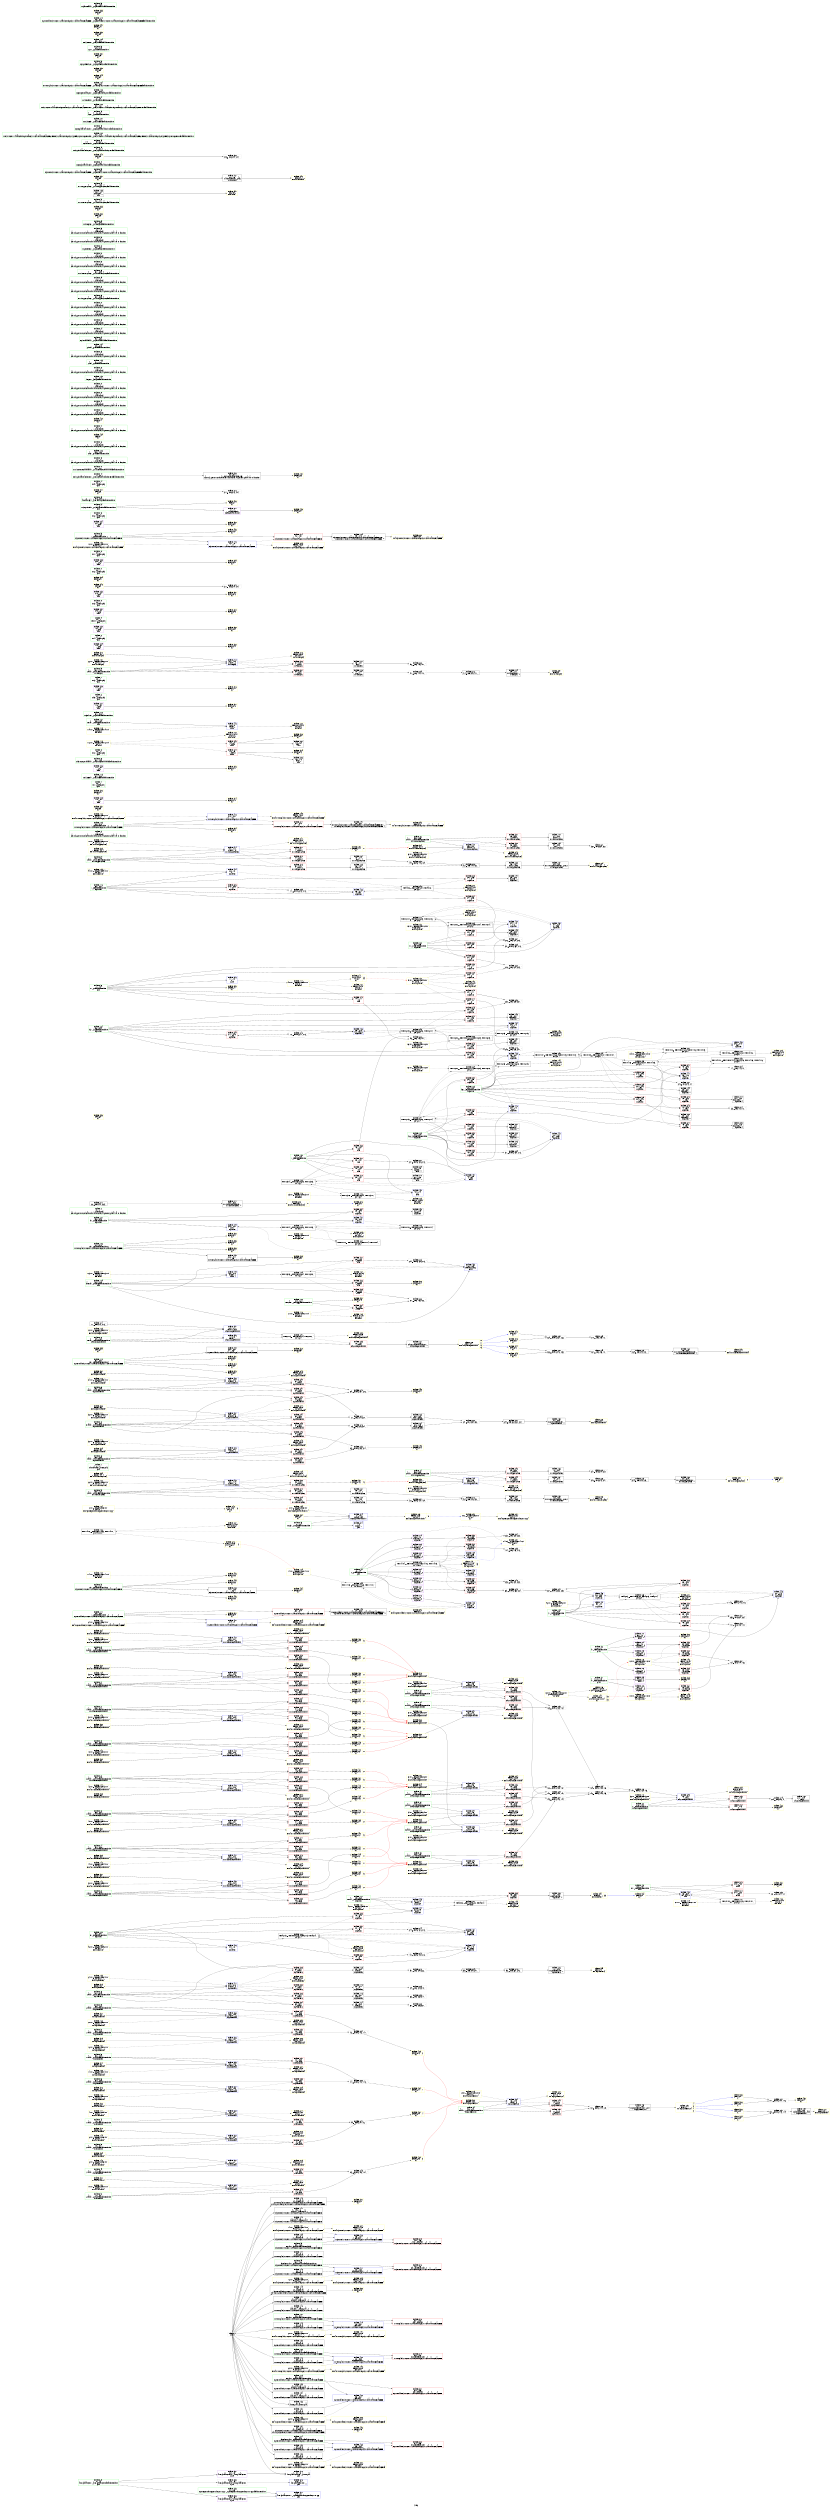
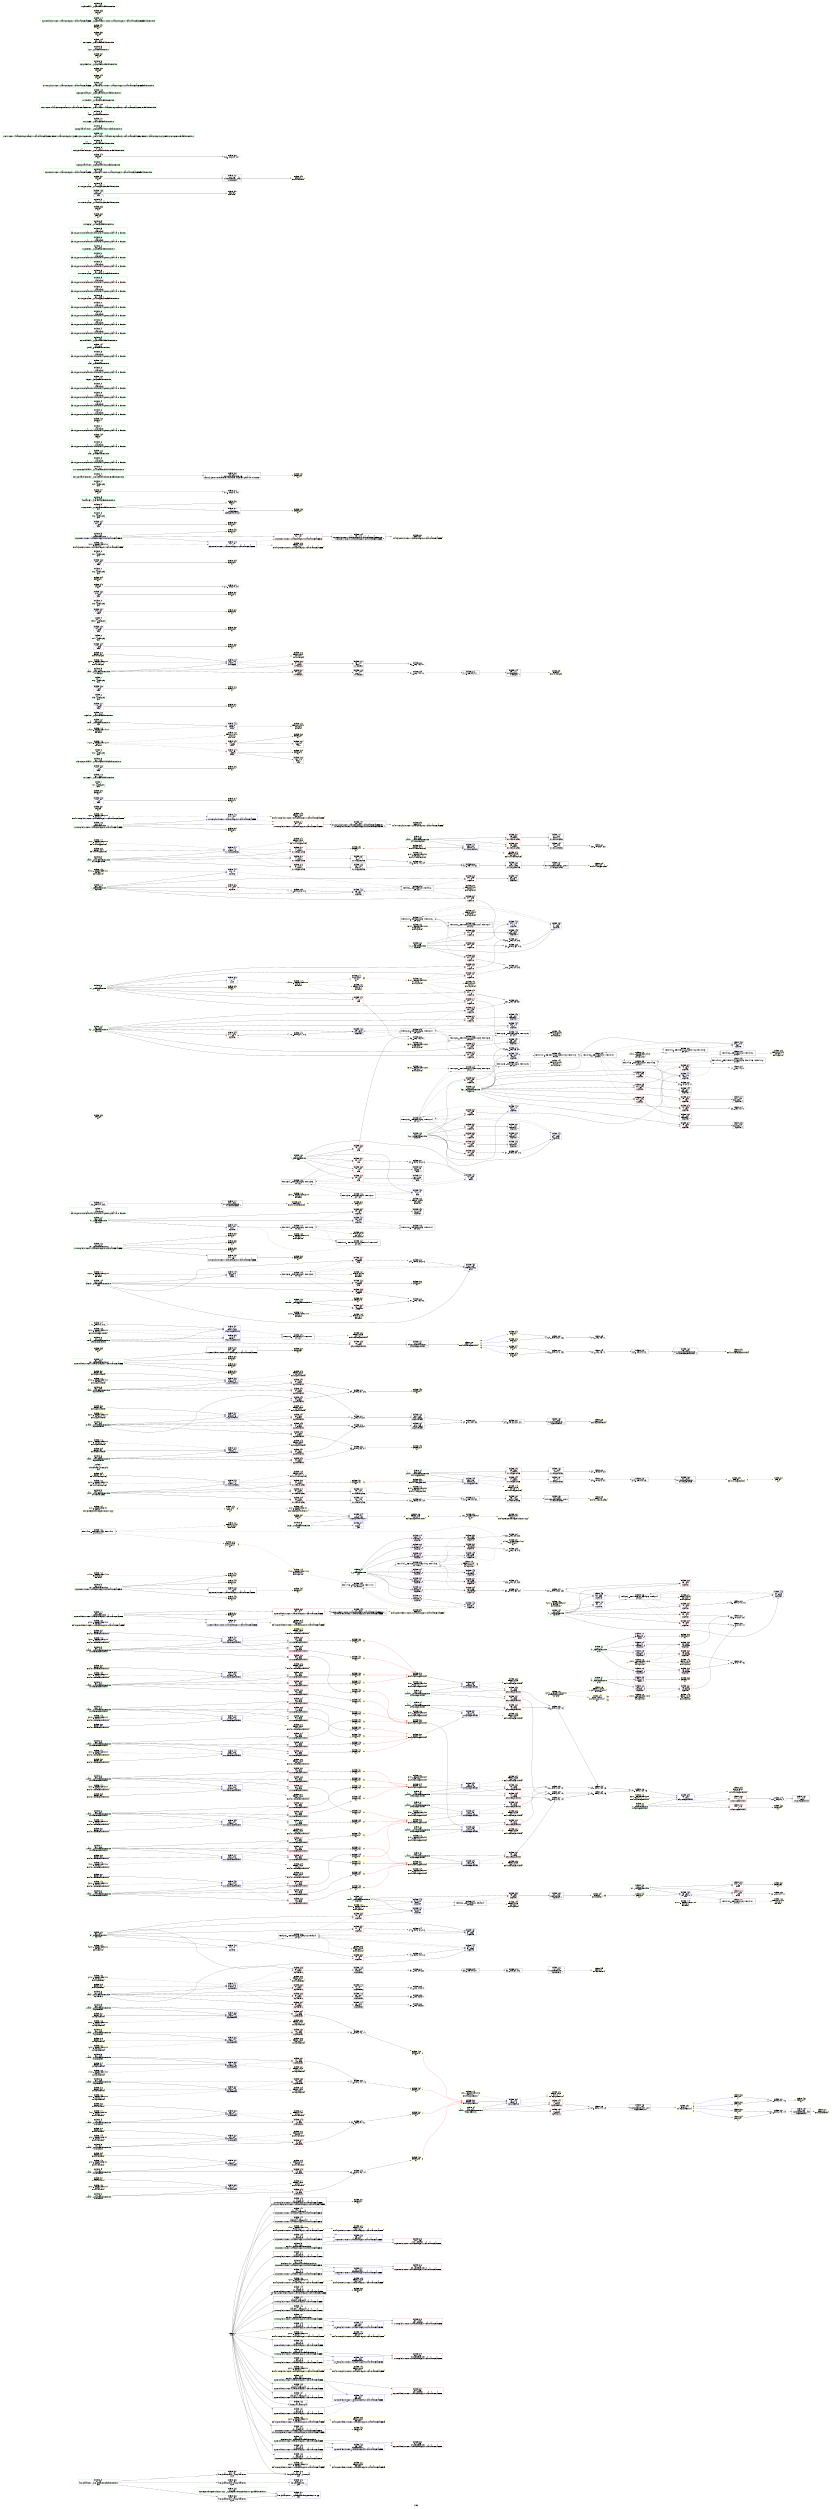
(98, 834) -> none
